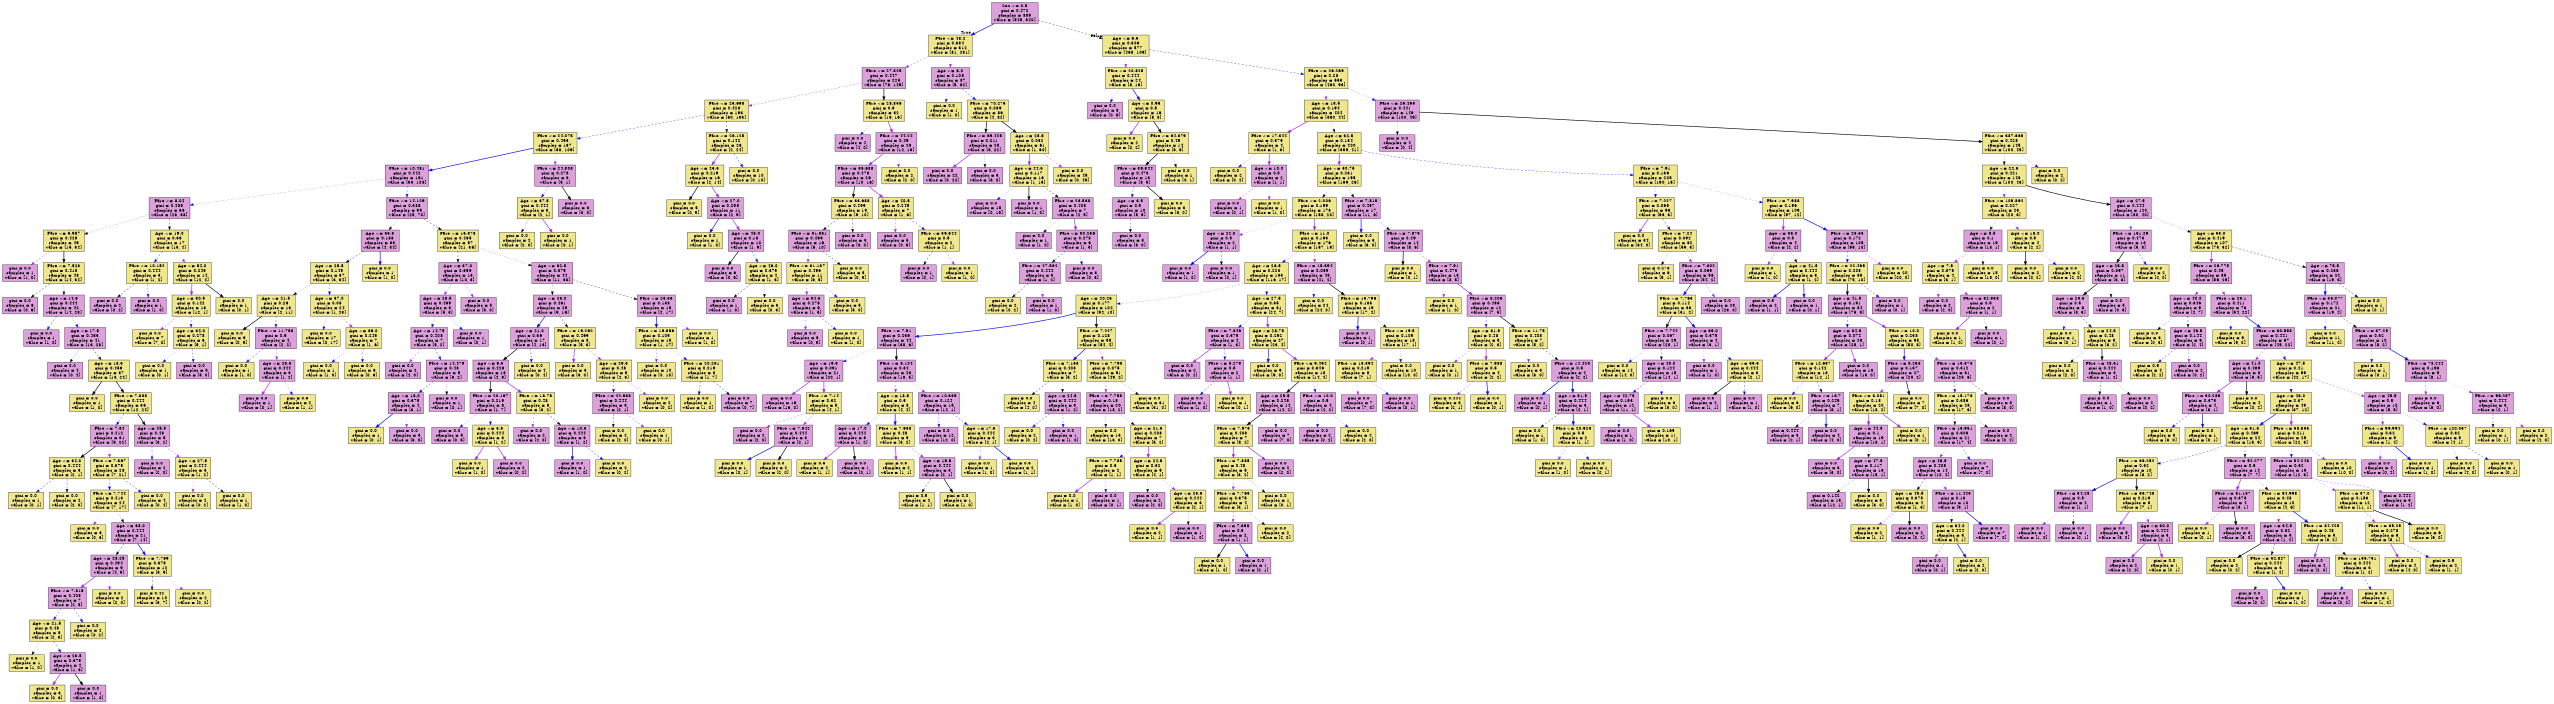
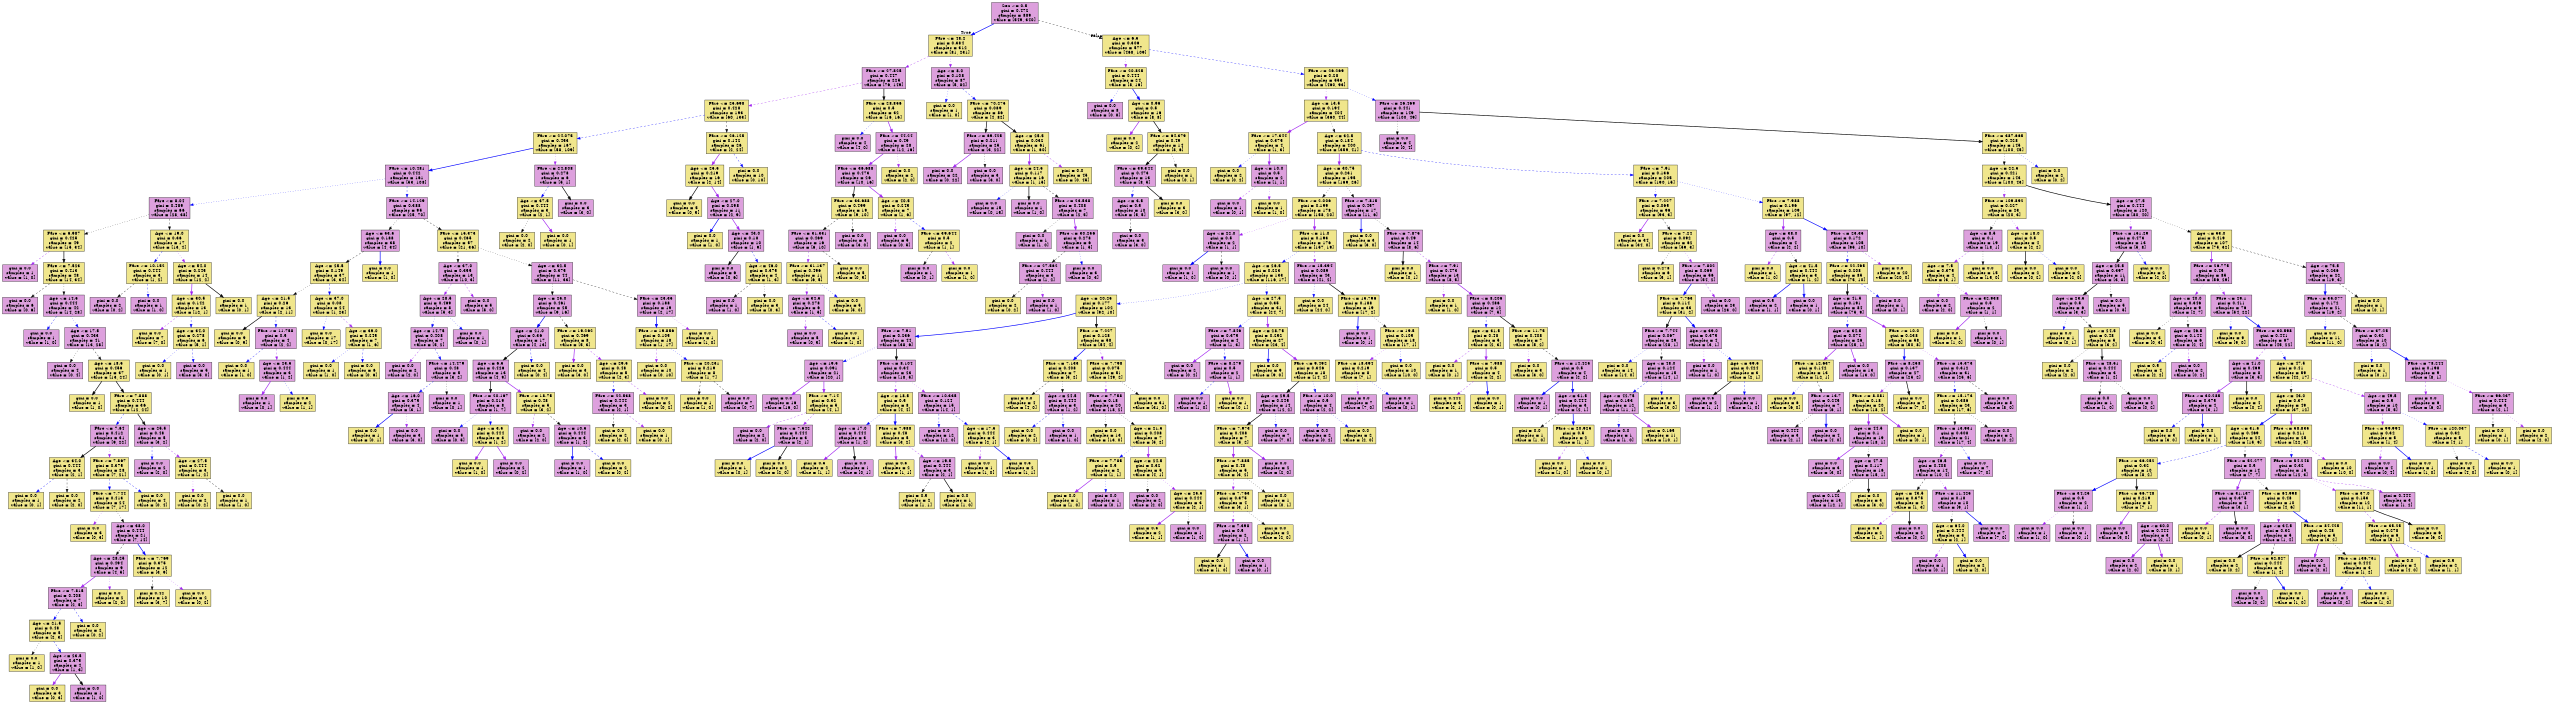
(1745, 371) -> (1745, 371)
(2145, 515) -> none
